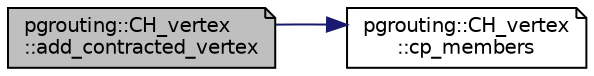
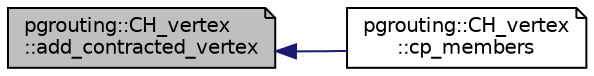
(301, 24) -> (321, 51)
